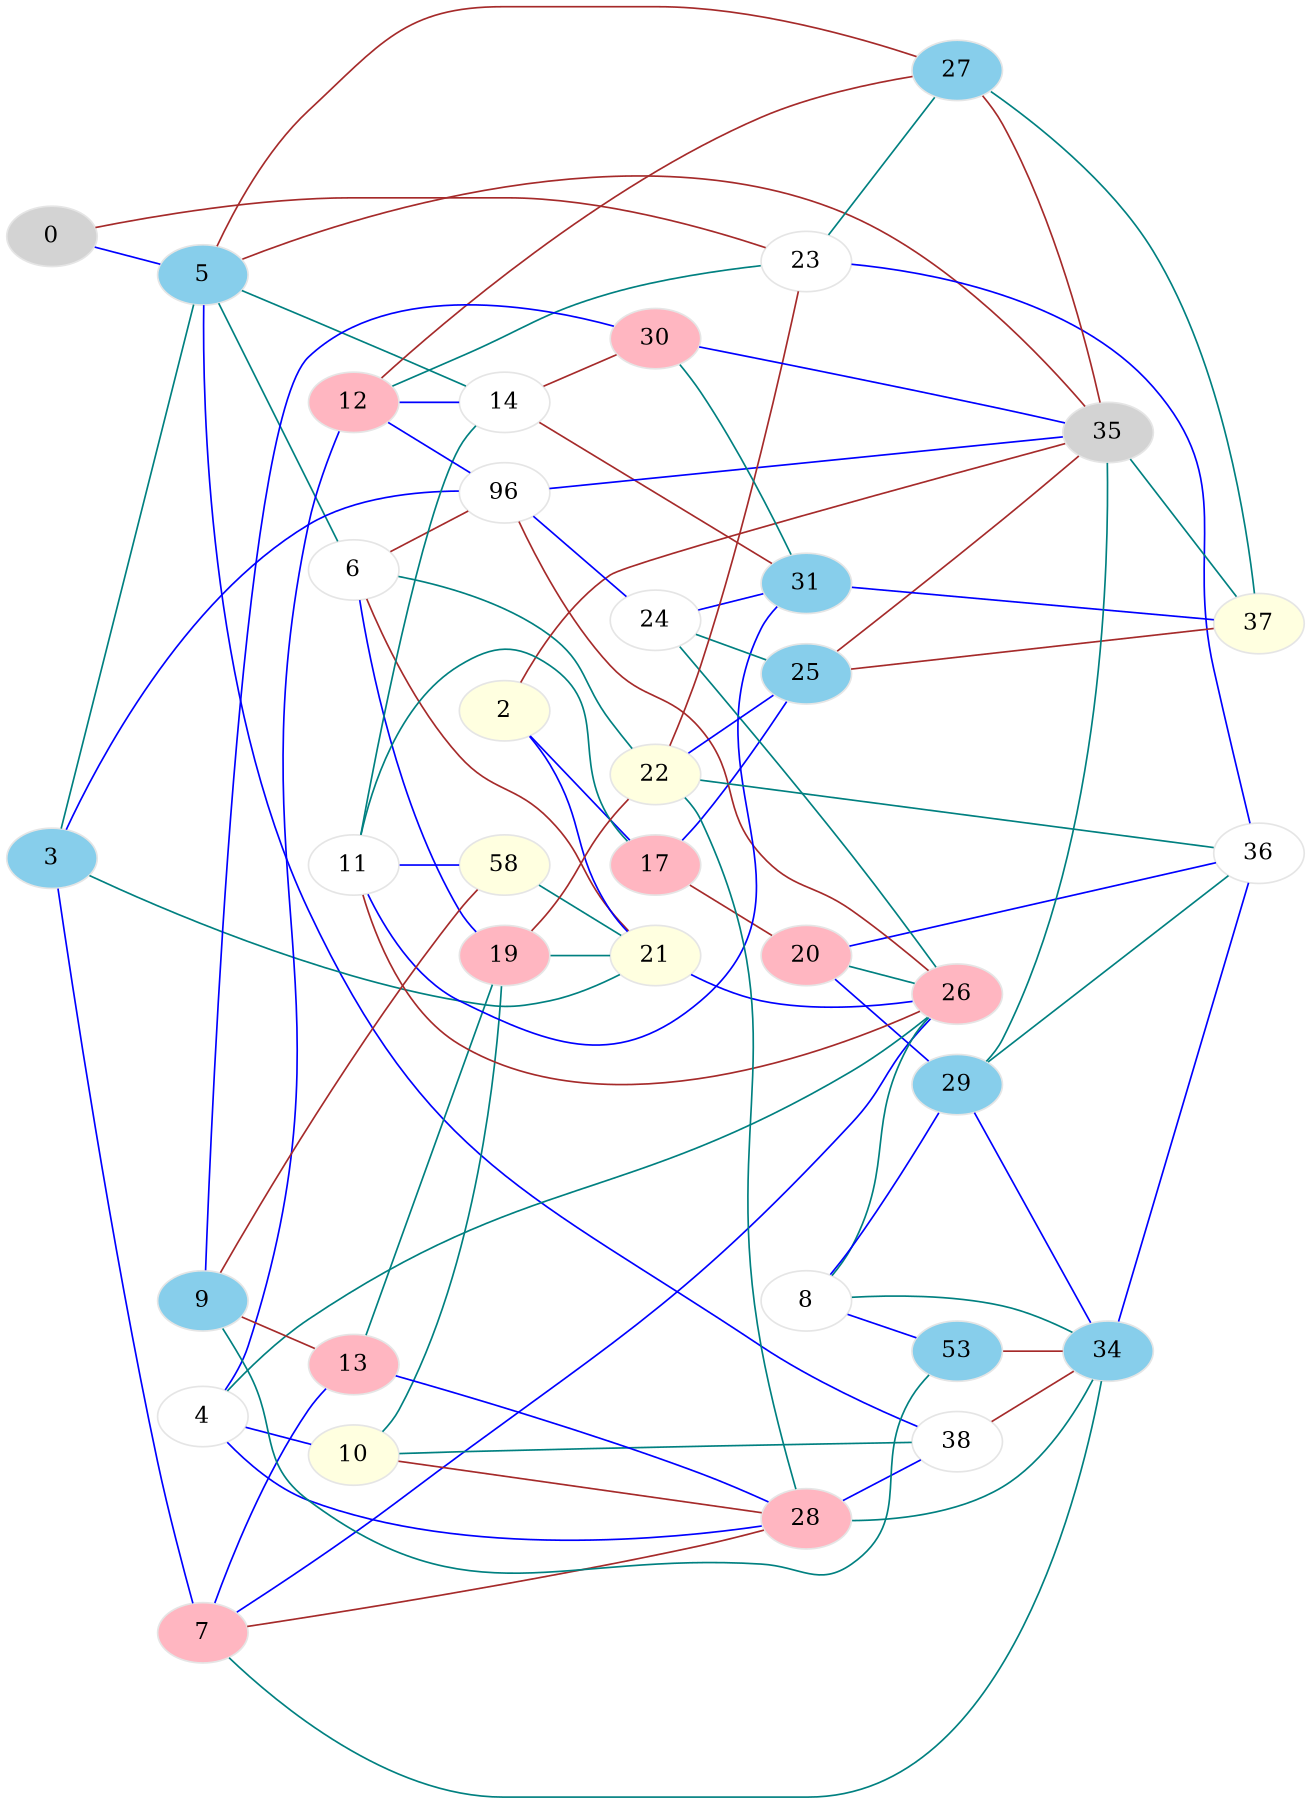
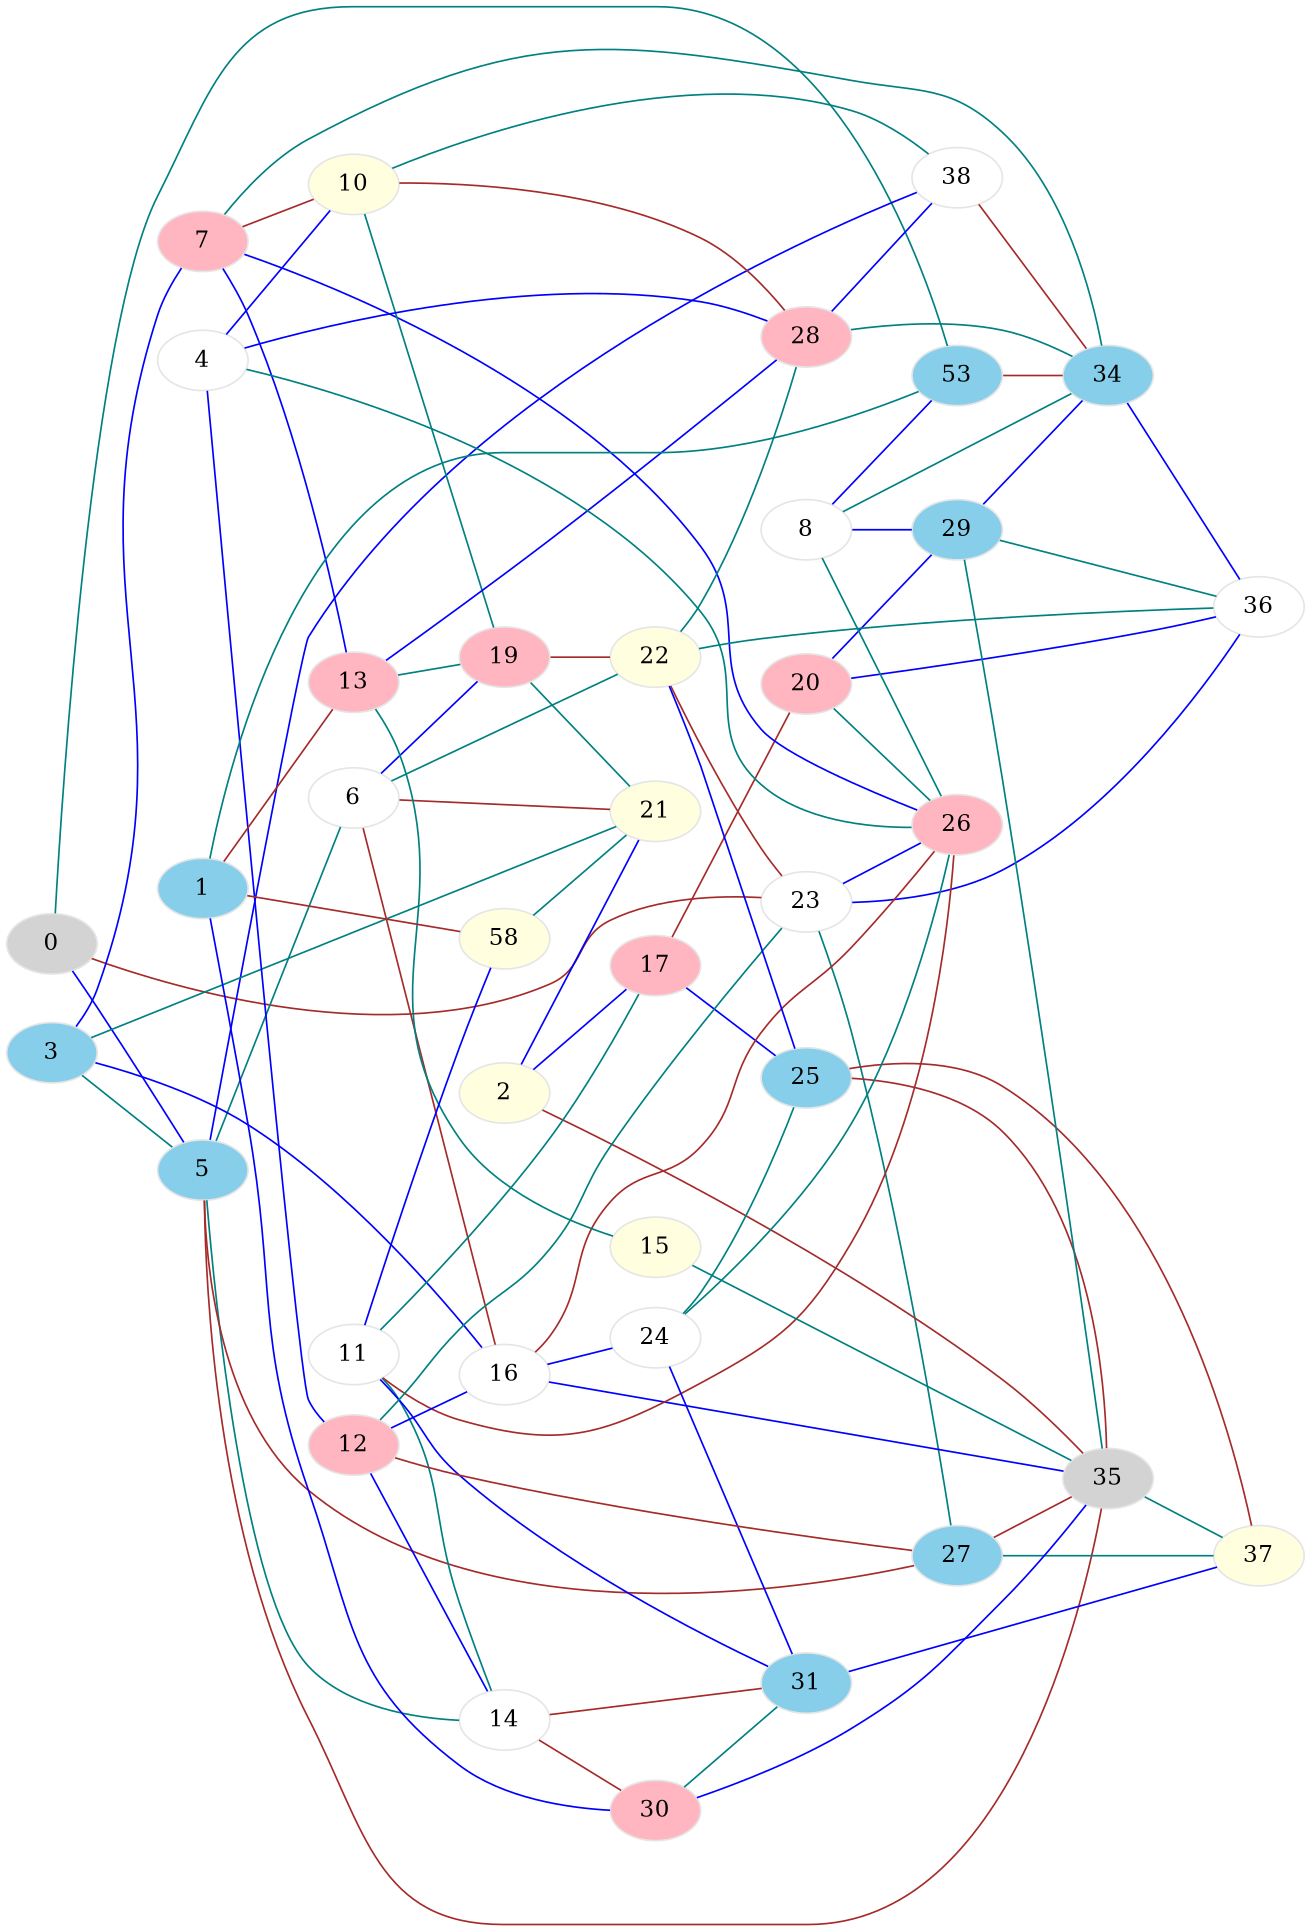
none -> (243, 47)
(505, 493) -> (505, 1375)
(799, 1006) -> (882, 863)
none -> (655, 1247)
(203, 1301) -> (203, 888)
(507, 1584) -> (278, 213)
